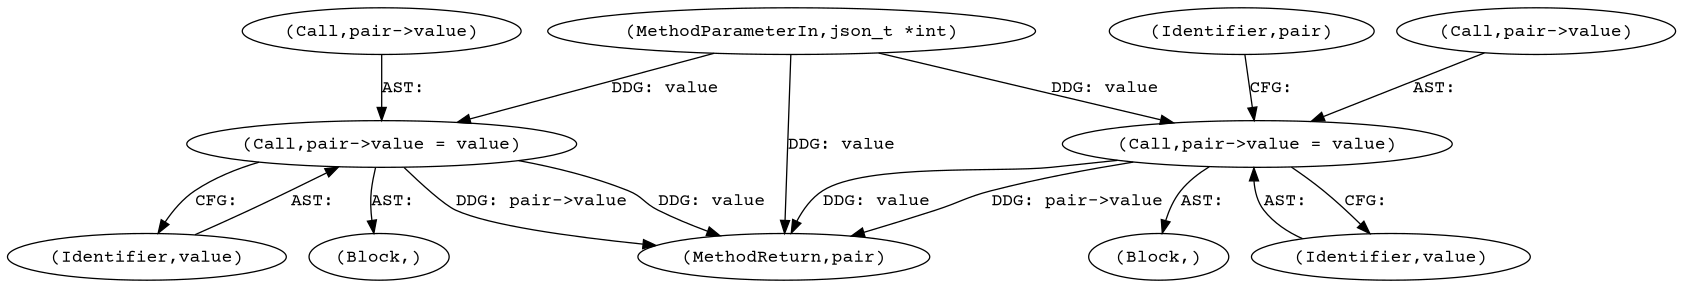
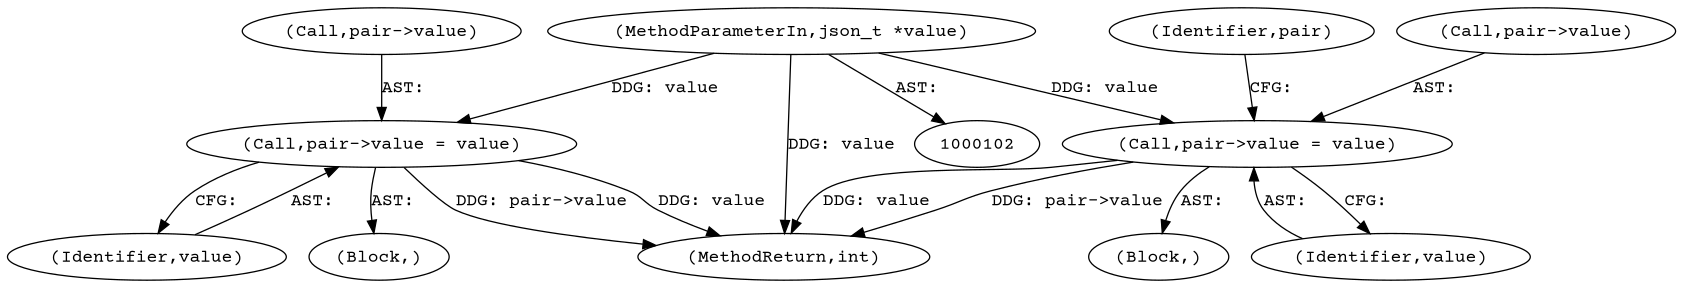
(792, 31) -> (792, 31)
none -> (977, 144)
(784, 257) -> (784, 257)
